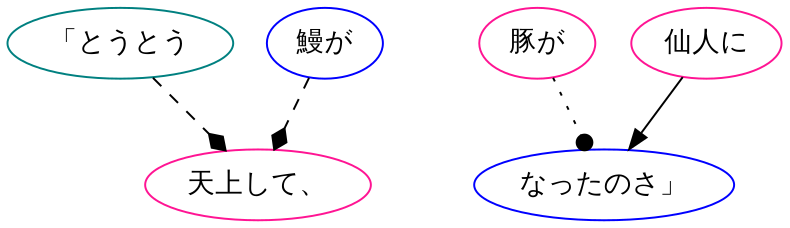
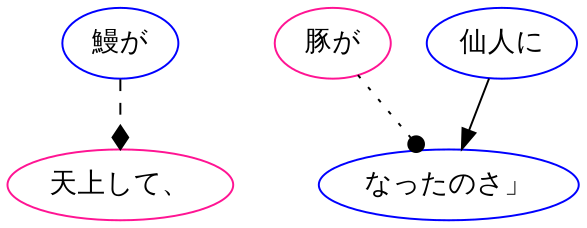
(120, 43) -> none
(706, 43) -> (502, 43)
